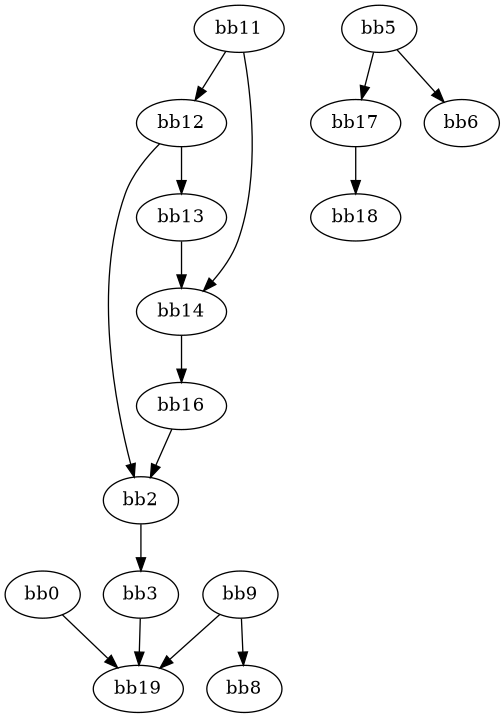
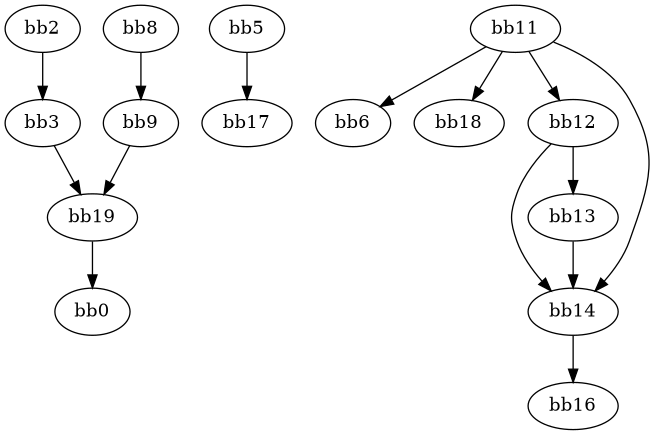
(416, 71) -> (439, 73)
(356, 164) -> (491, 70)
(109, 299) -> (512, 211)
(164, 447) -> none
(242, 635) -> (141, 70)
(85, 637) -> (92, 258)
